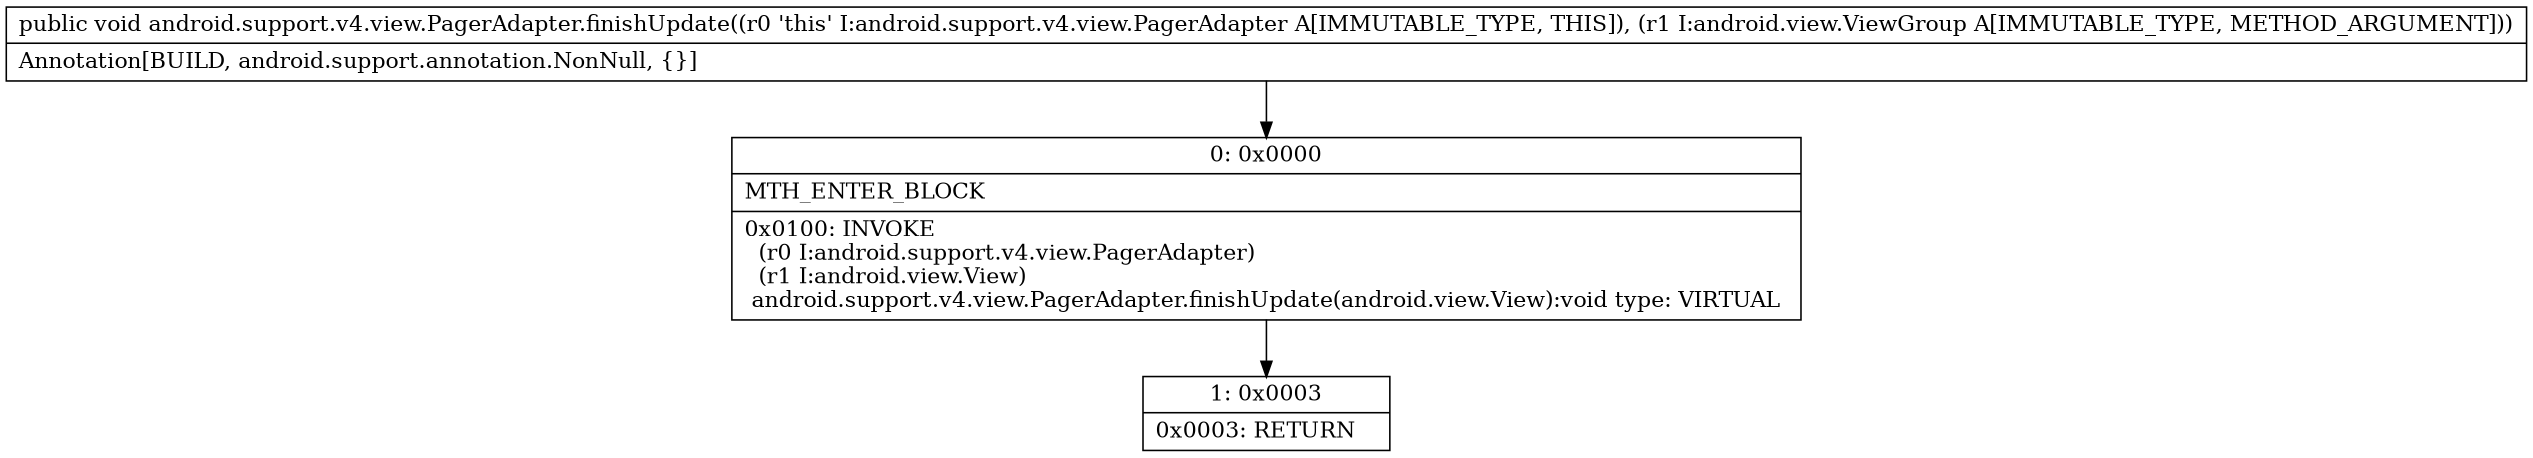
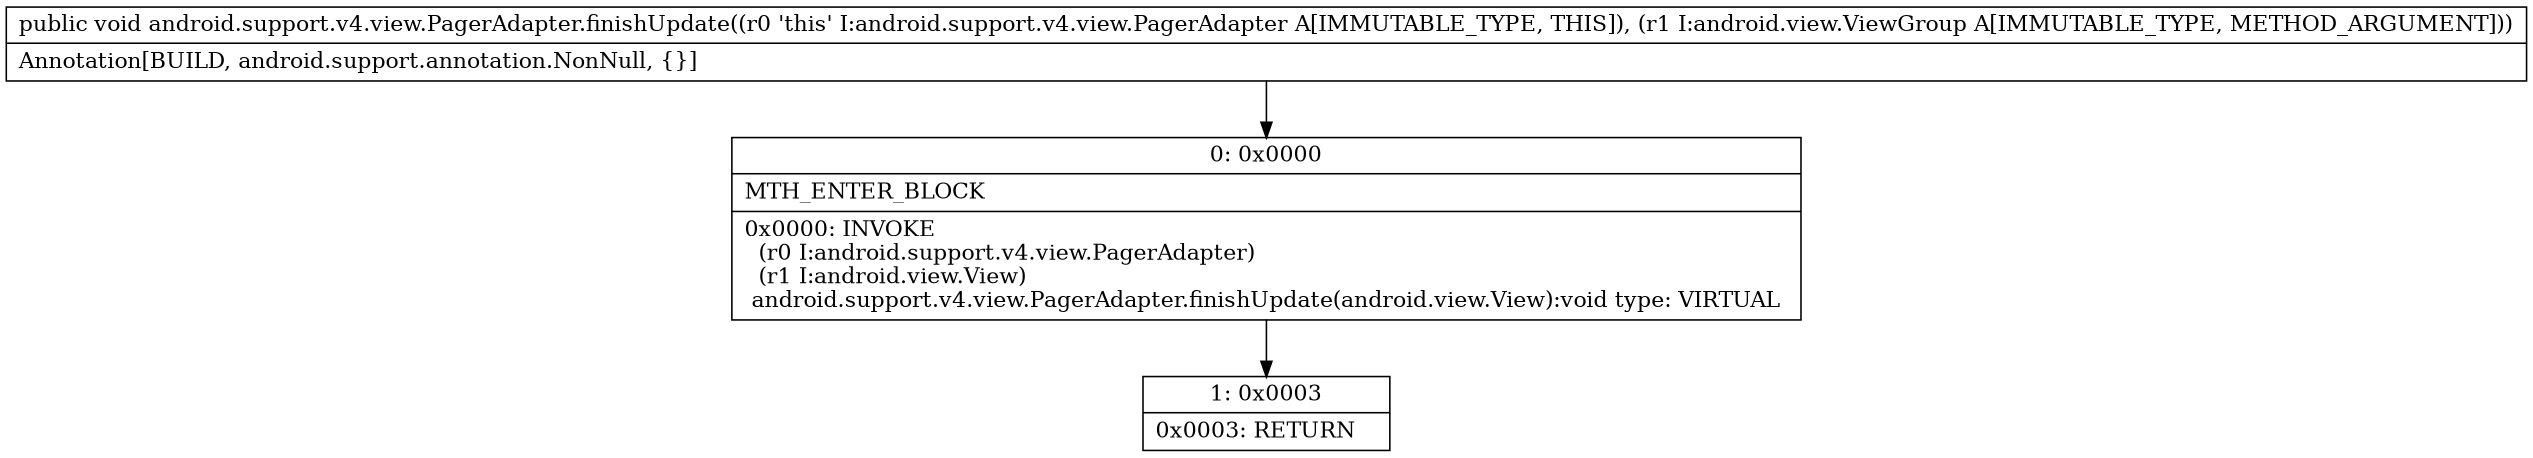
(847, 230) -> (847, 230)
